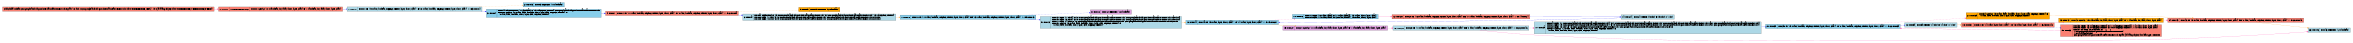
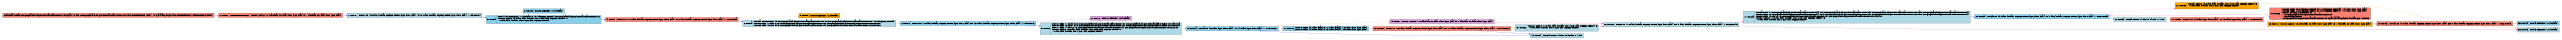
none -> (2538, 23)
none -> (1557, 28)
